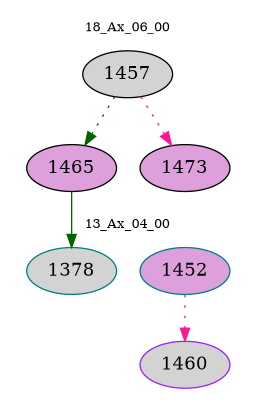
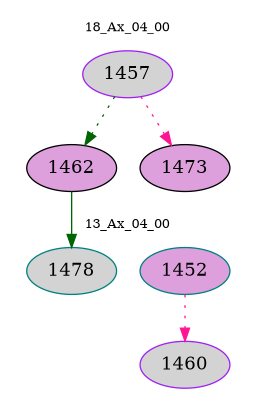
(128, 28) -> (128, 28)
(128, 74) -> (128, 74)
(72, 168) -> (72, 168)
(72, 271) -> (72, 271)
